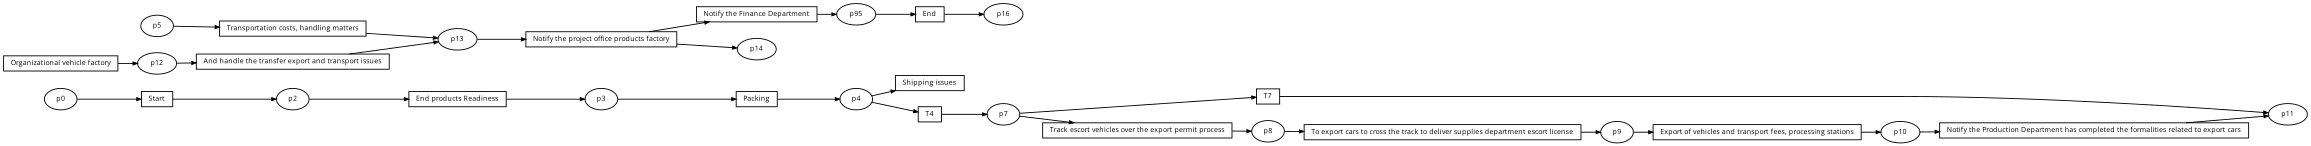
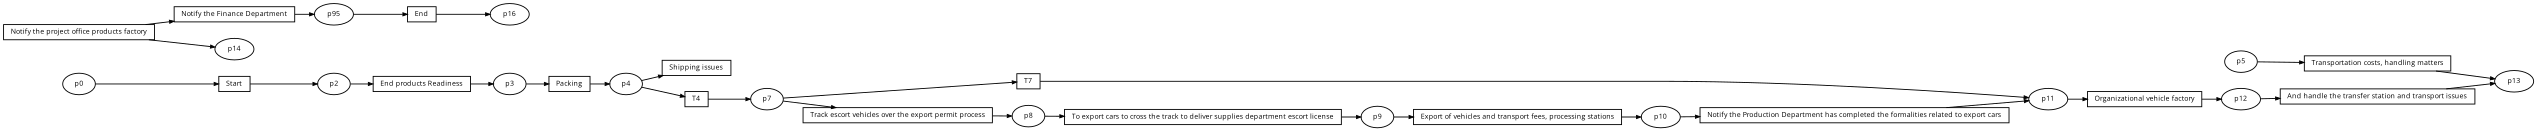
(499, 39) -> none
(293, 62) -> (2378, 96)
none -> (2075, 99)
